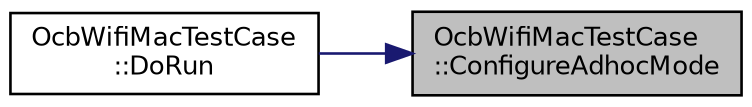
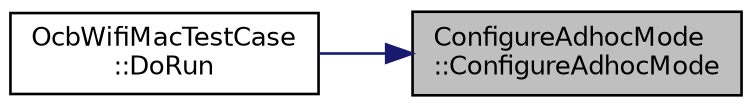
(577, 54) -> (577, 54)
